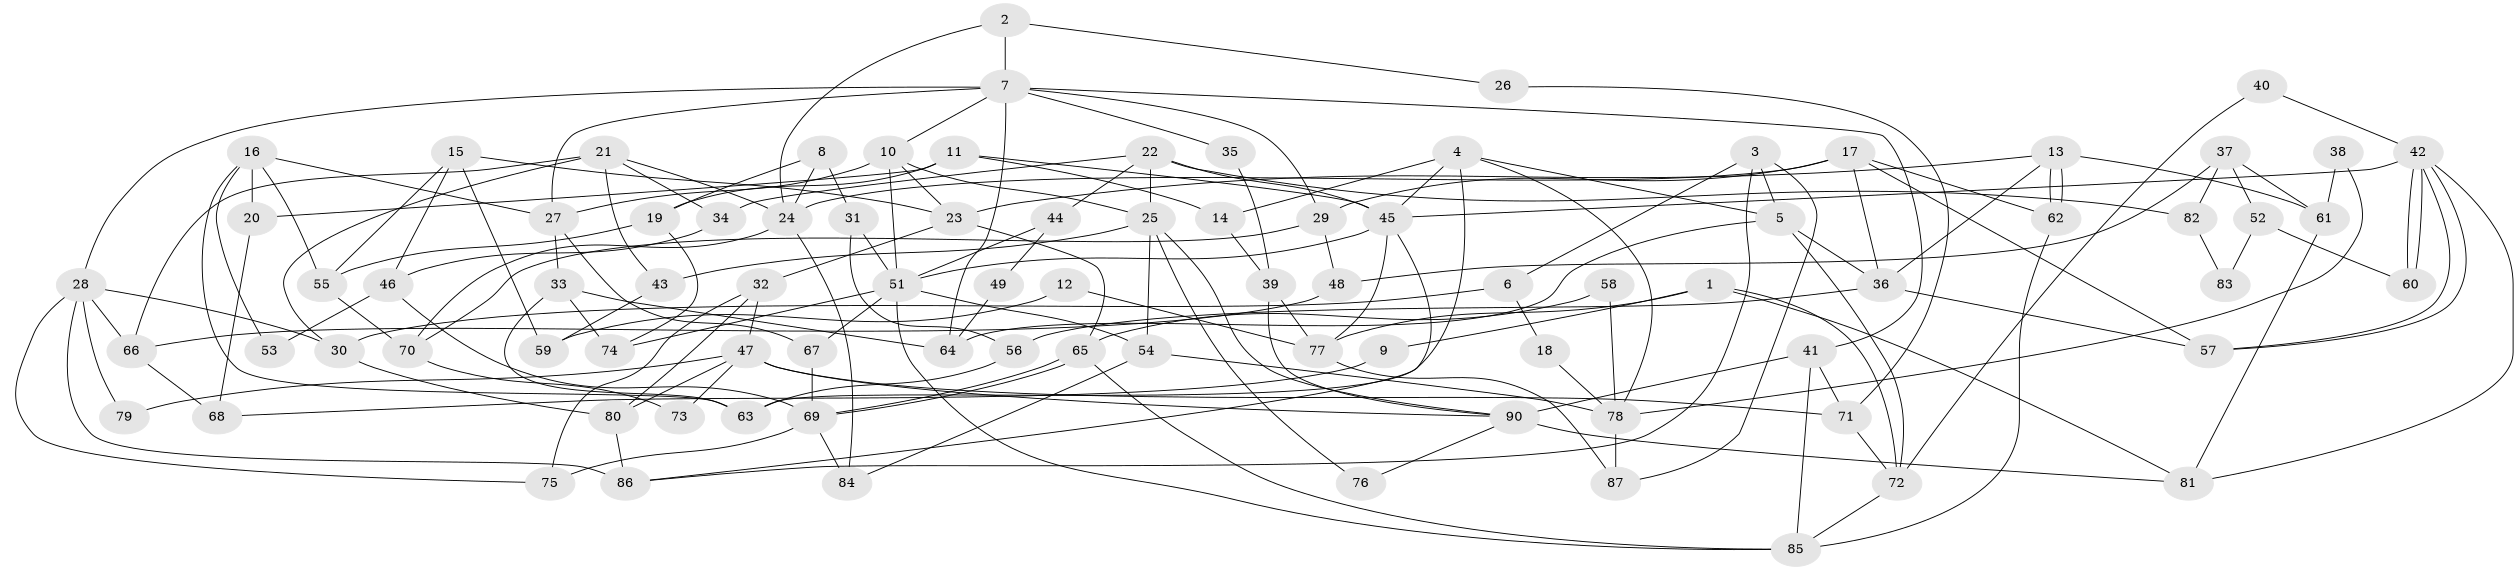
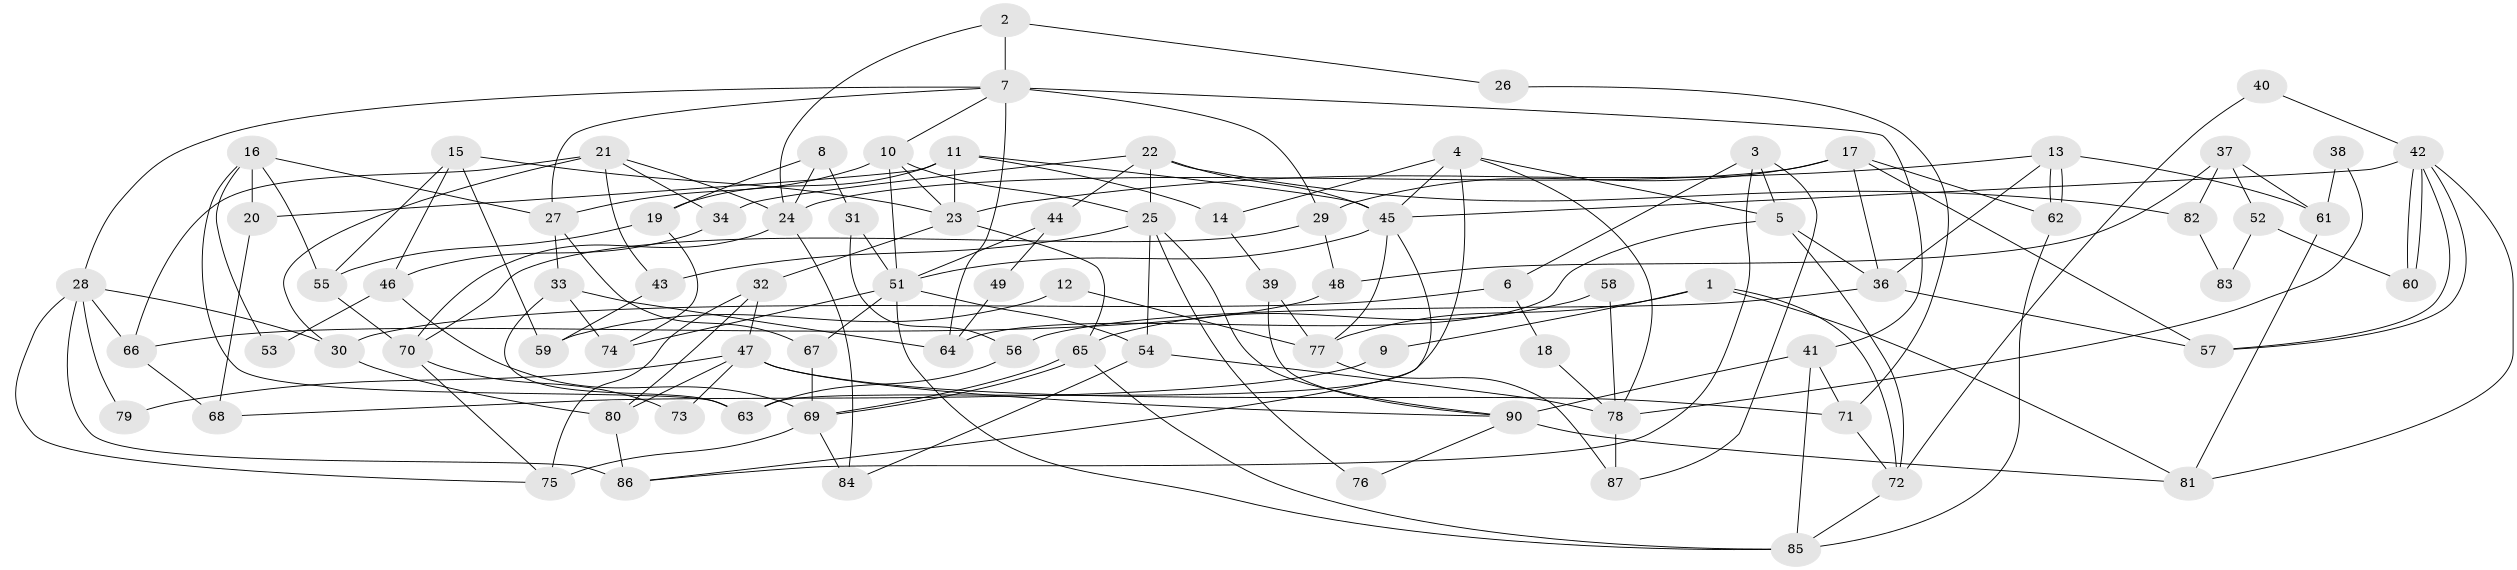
(1230, 153) -> none
none -> (955, 191)
none -> (479, 417)
